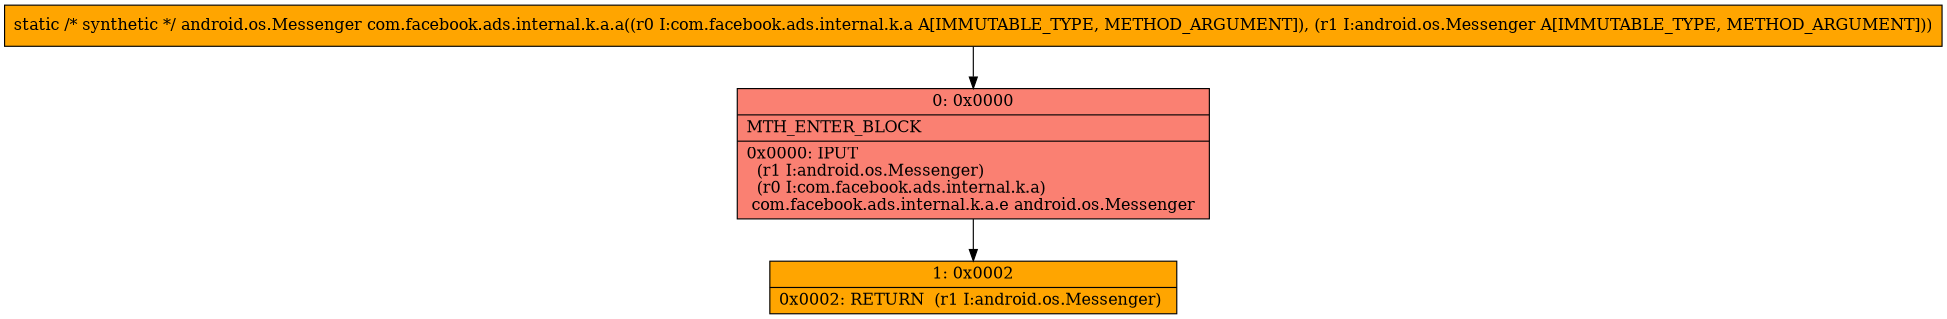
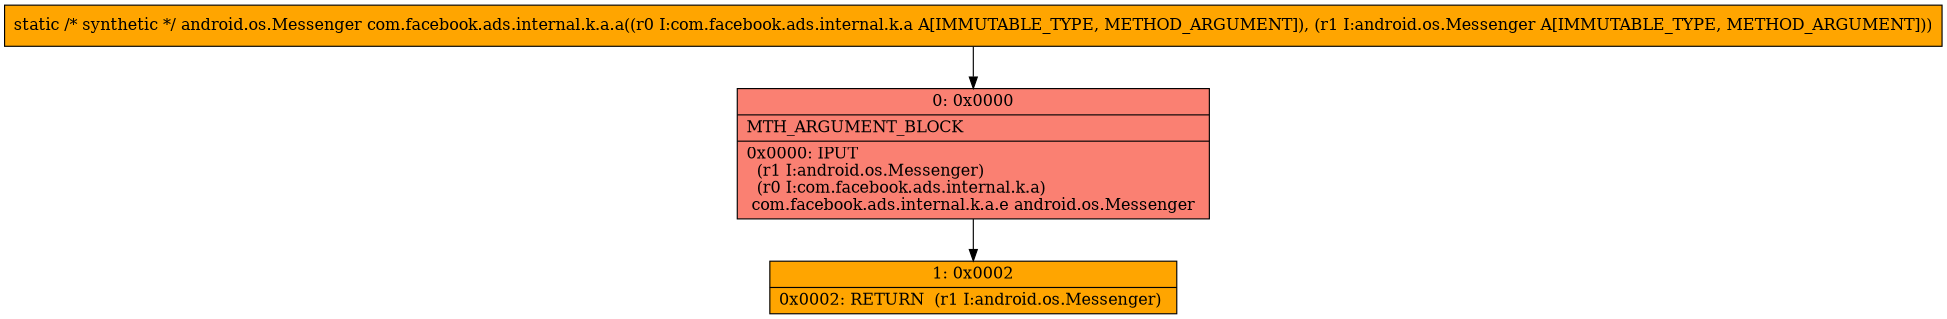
(834, 127) -> (855, 127)
